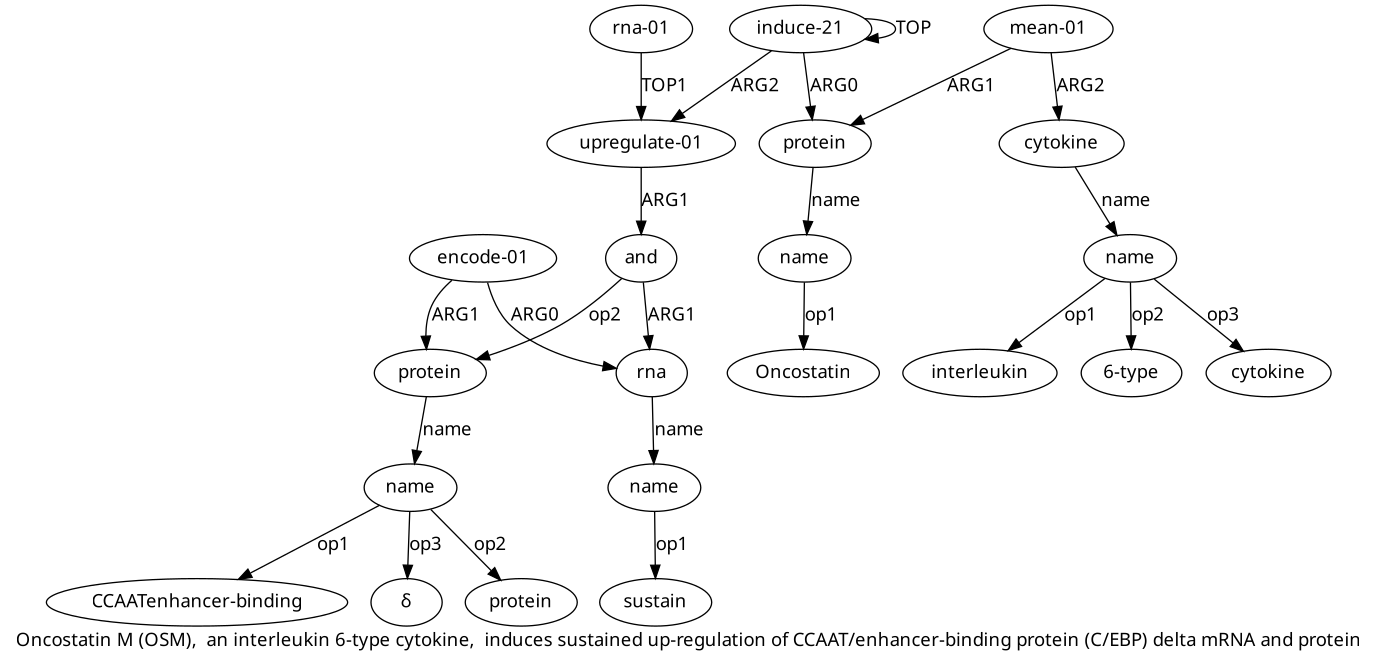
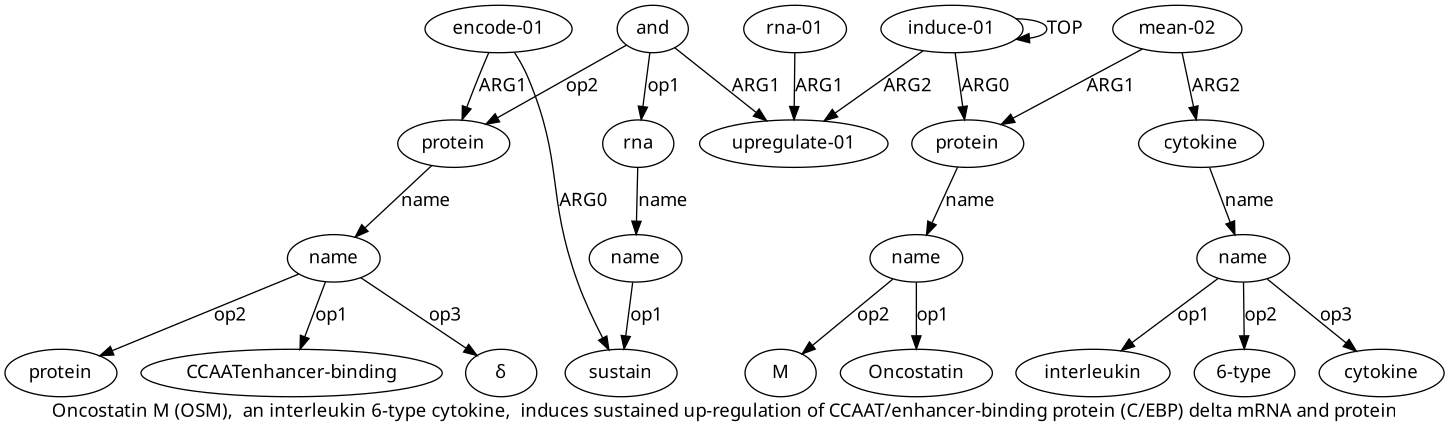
(801, 29) -> (952, 29)
(1048, 29) -> (1177, 29)
(665, 86) -> (820, 86)
(641, 194) -> (715, 80)
(672, 316) -> (664, 86)
(542, 346) -> (557, 196)
none -> (781, 373)
